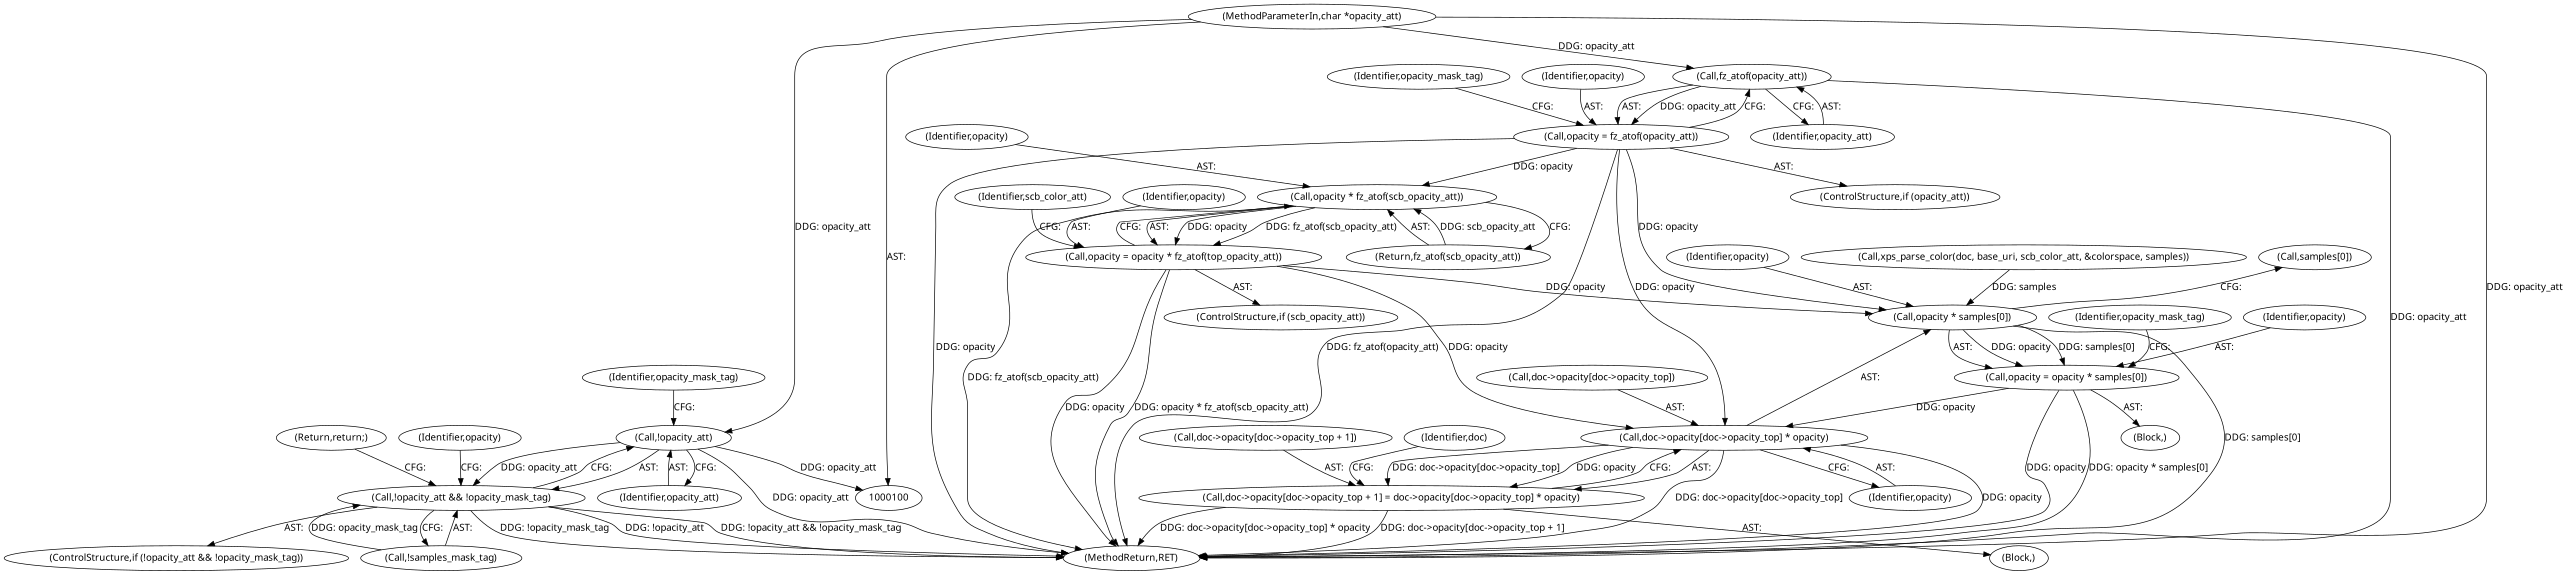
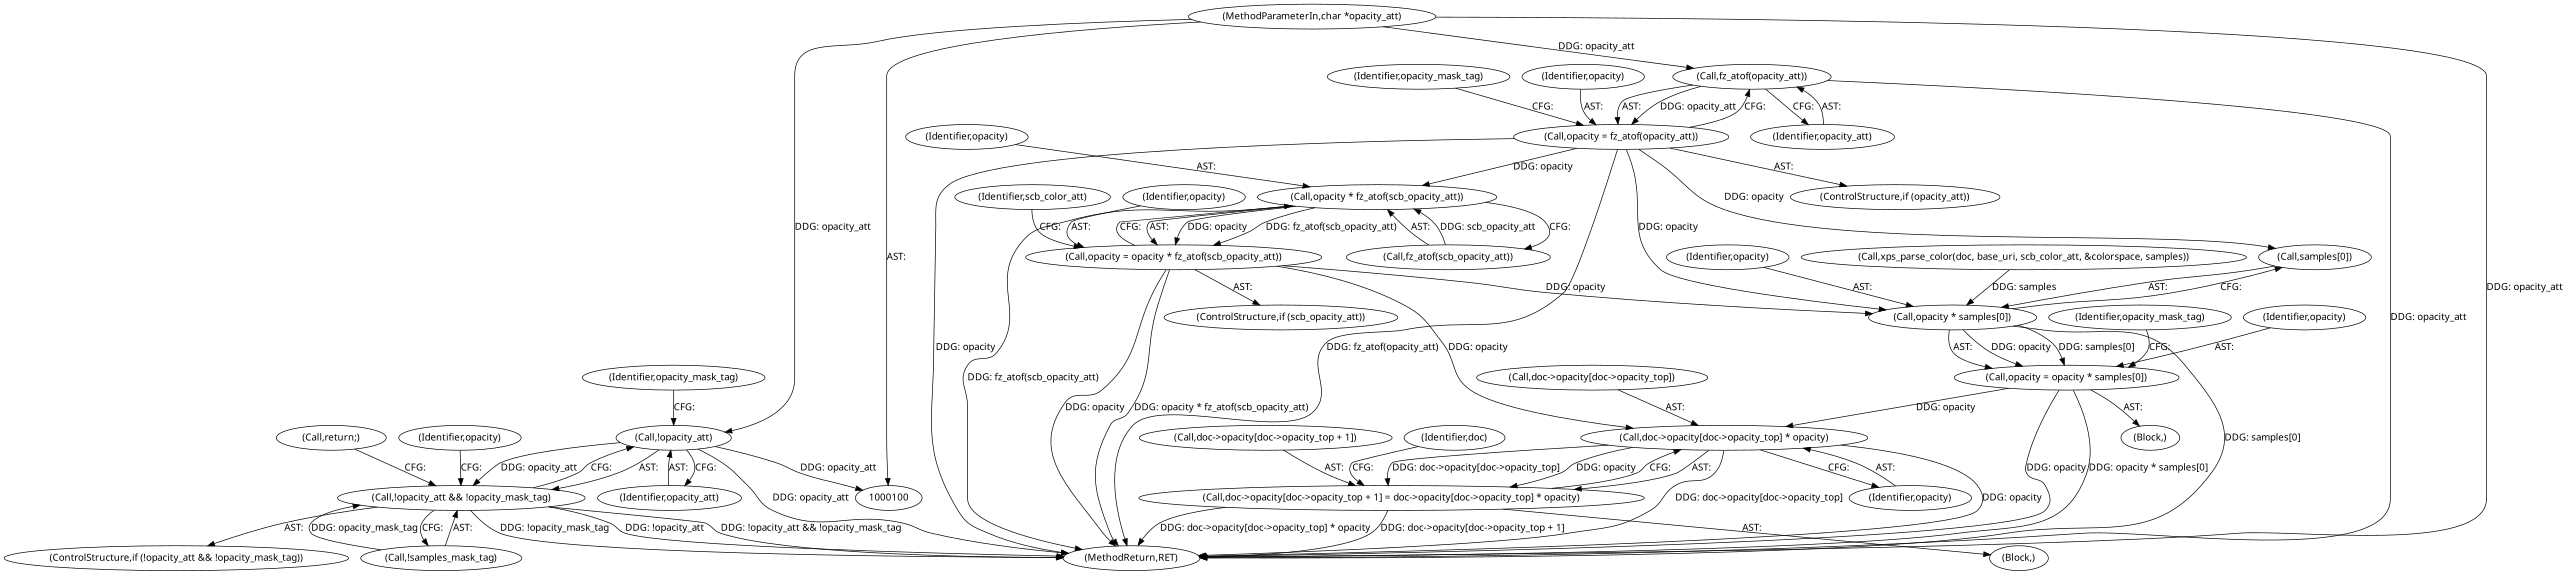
(1174, 257) -> (1174, 257)
(1448, 257) -> (1448, 257)
(1636, 294) -> (1943, 235)
(1836, 379) -> (2141, 283)
(331, 438) -> (331, 438)
